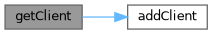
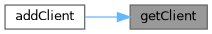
(98, 17) -> (101, 17)
